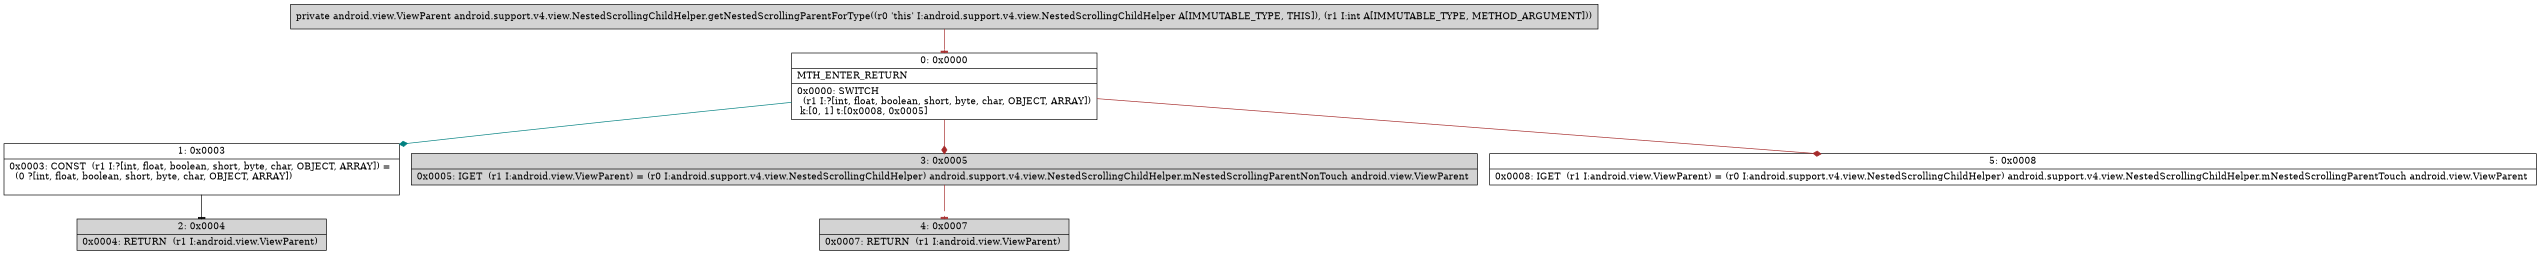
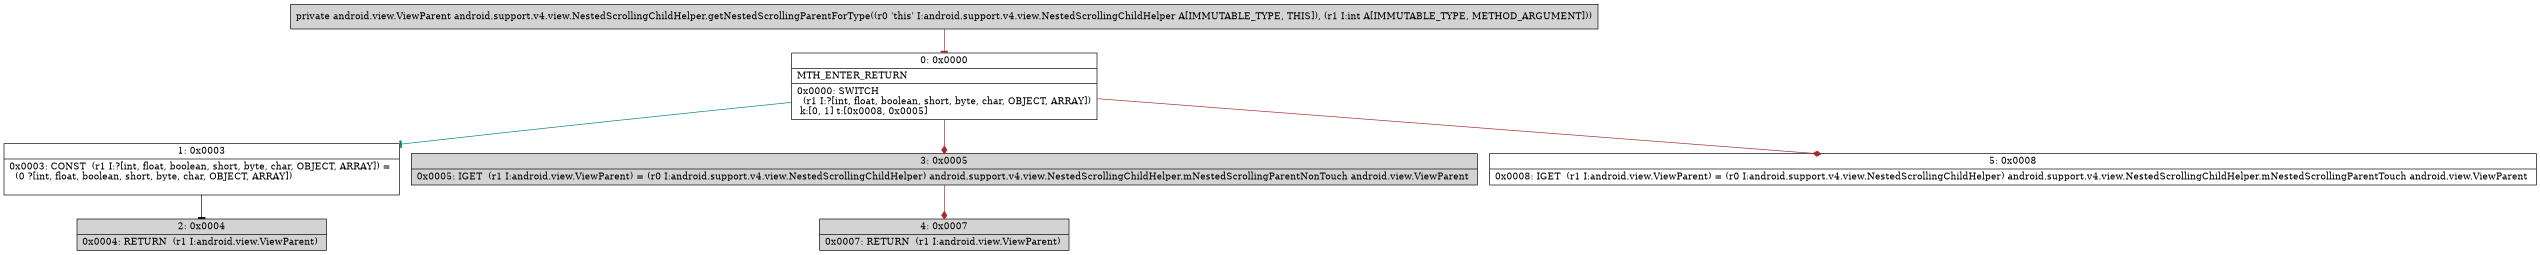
(597, 123) -> (597, 123)
(944, 198) -> (944, 198)
